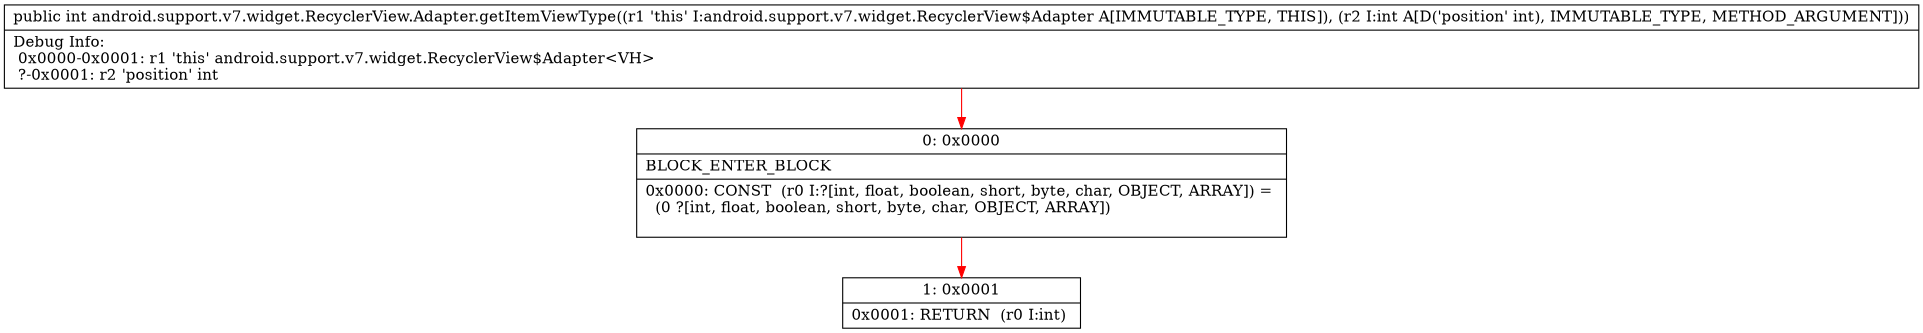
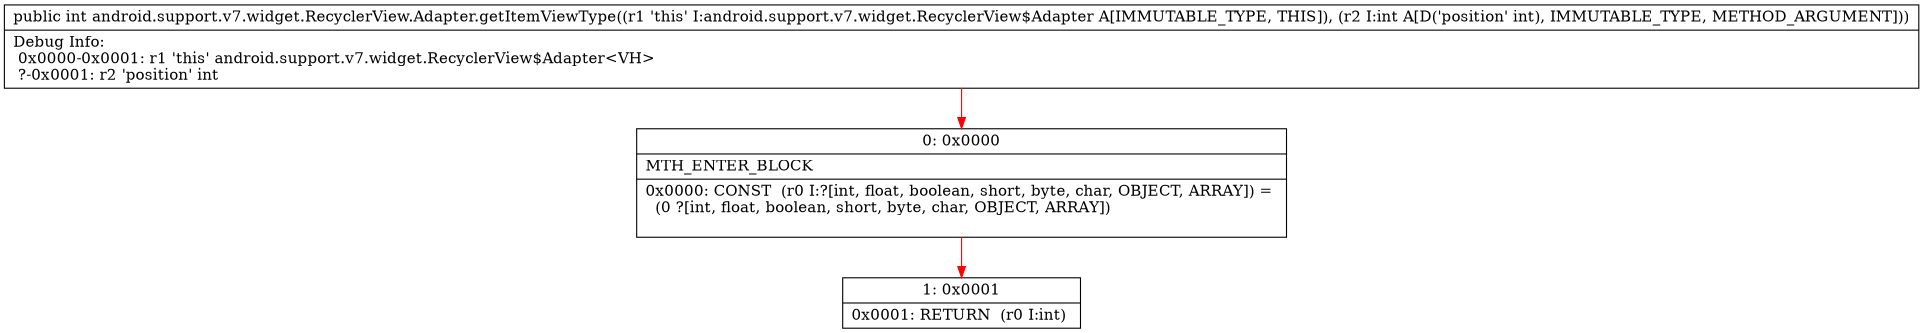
(739, 166) -> (730, 166)
